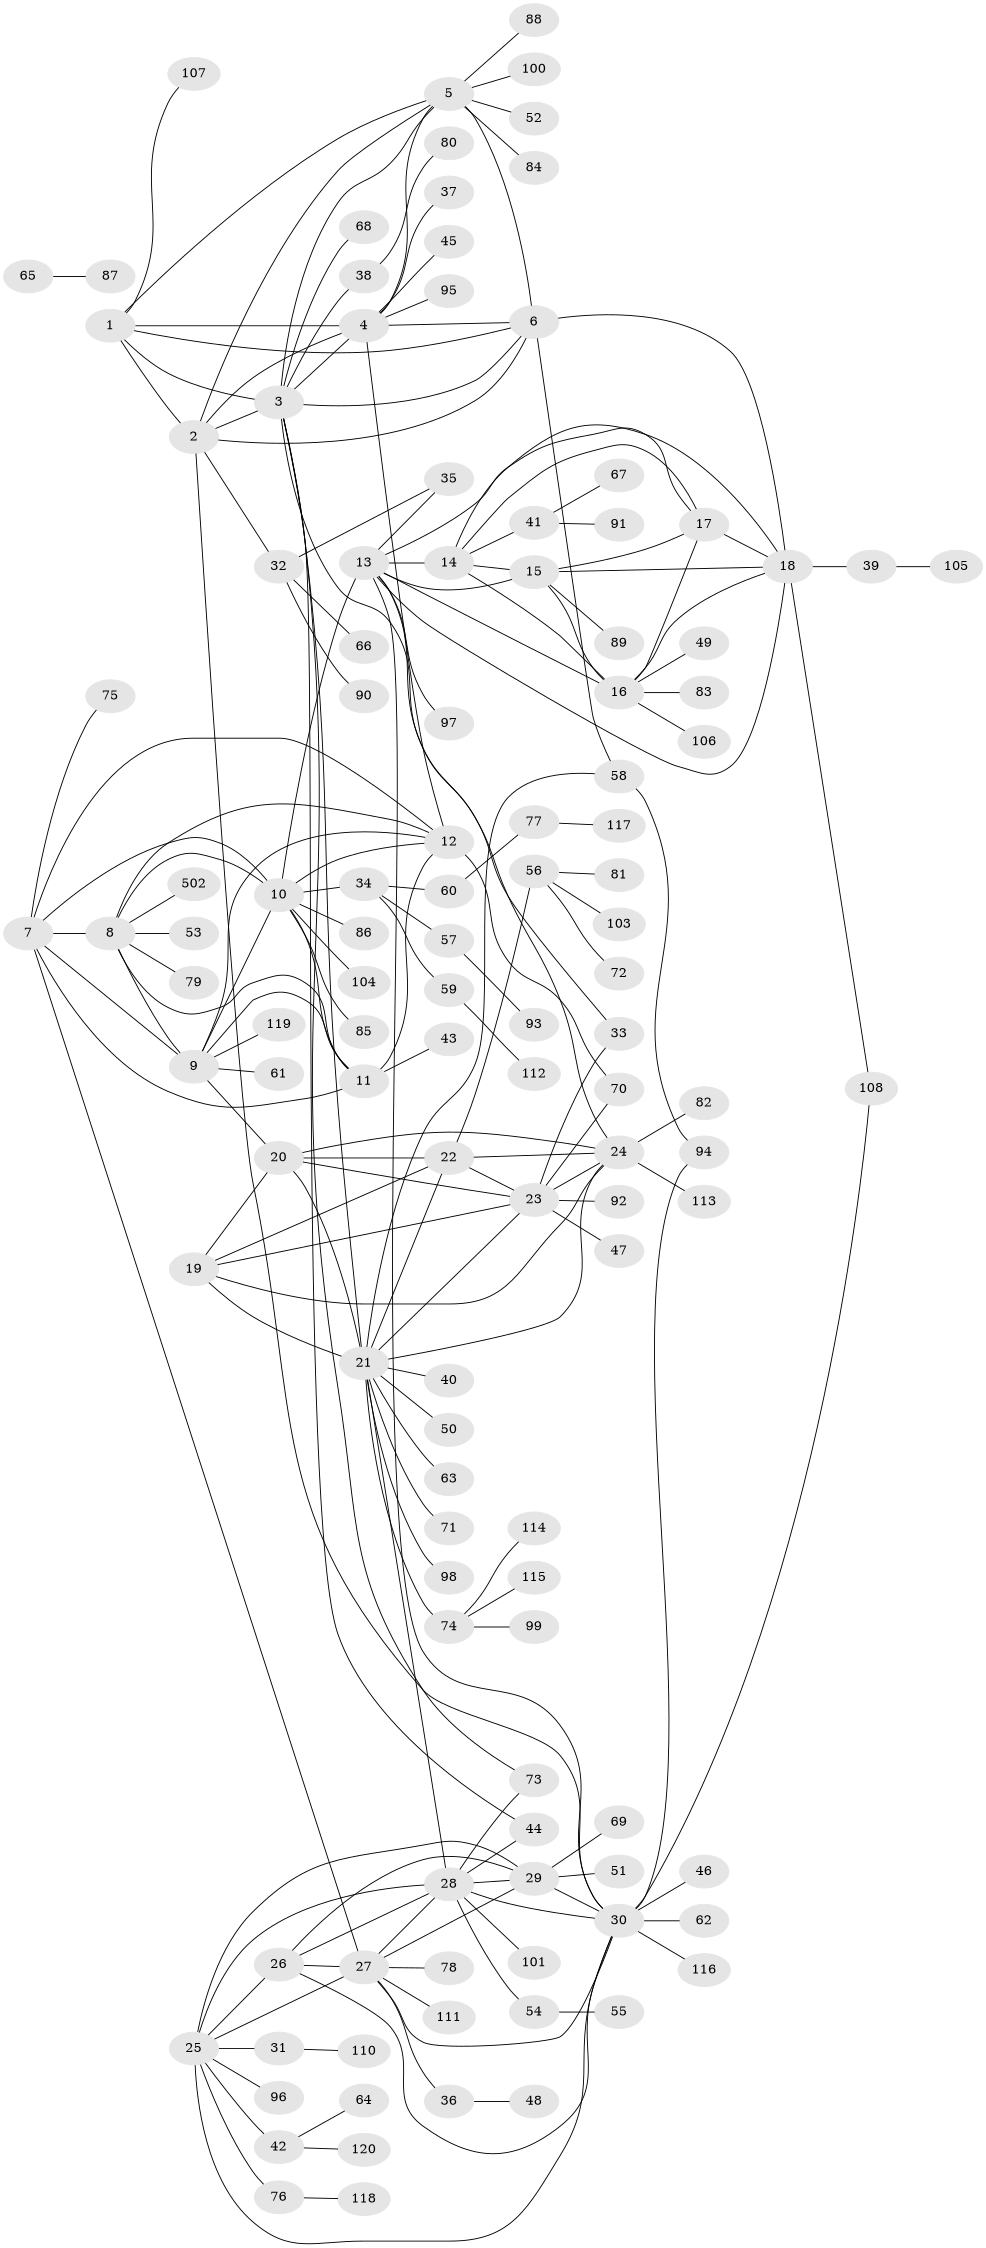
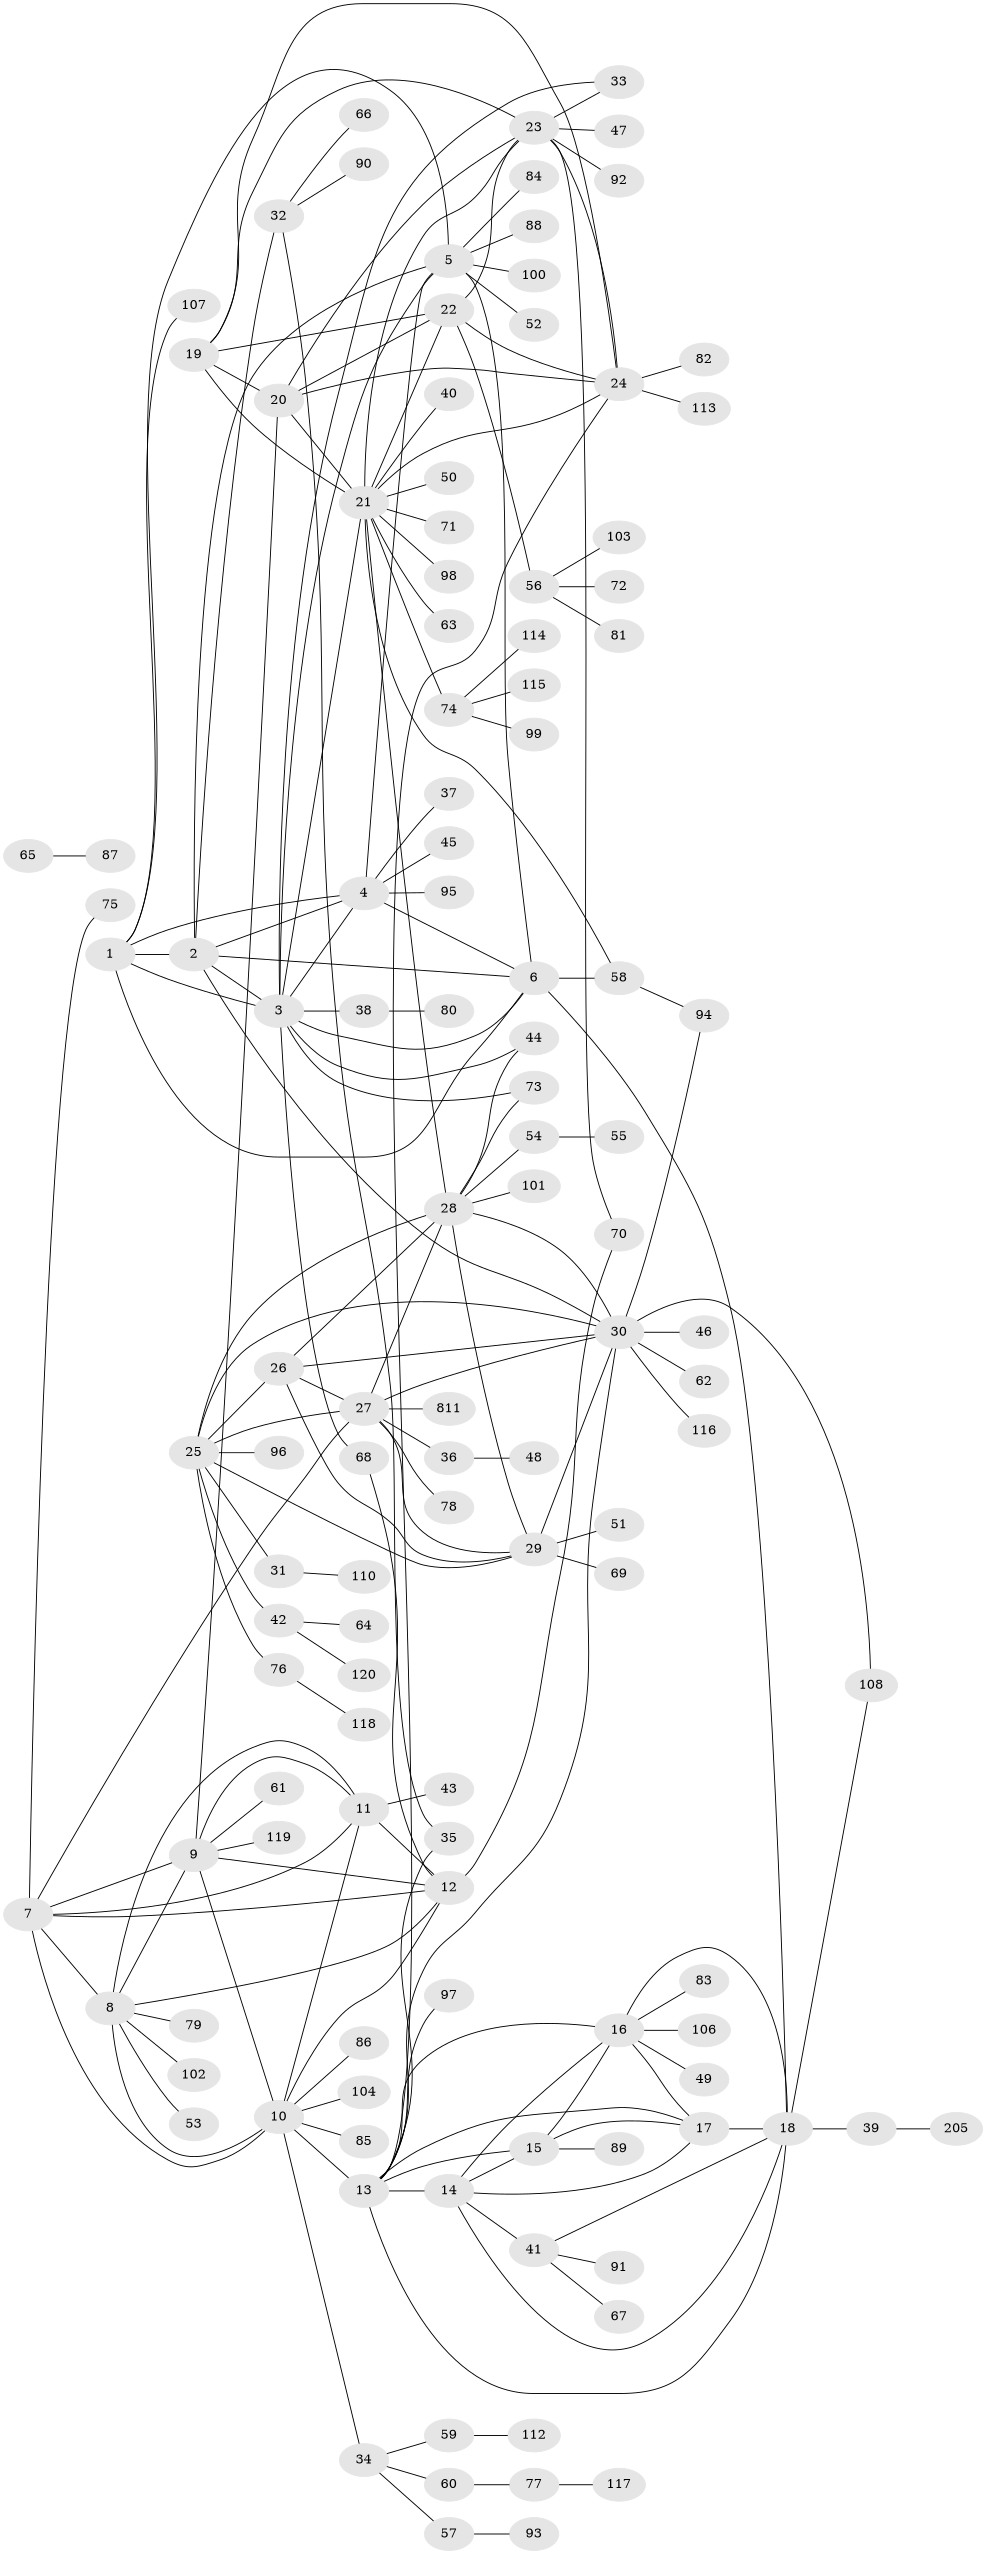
(390, 525) -> (394, 1698)
(956, 567) -> (956, 2129)
(661, 569) -> (661, 2190)
(194, 884) -> (194, 2075)
(449, 2018) -> (449, 1409)
